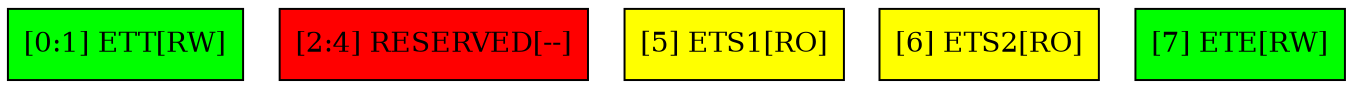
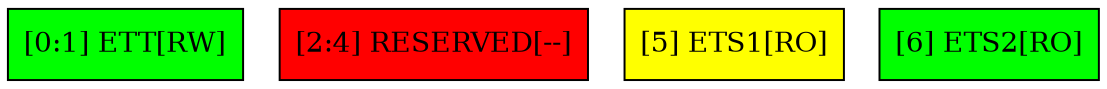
(989, 44) -> (989, 44)
(1240, 44) -> none
